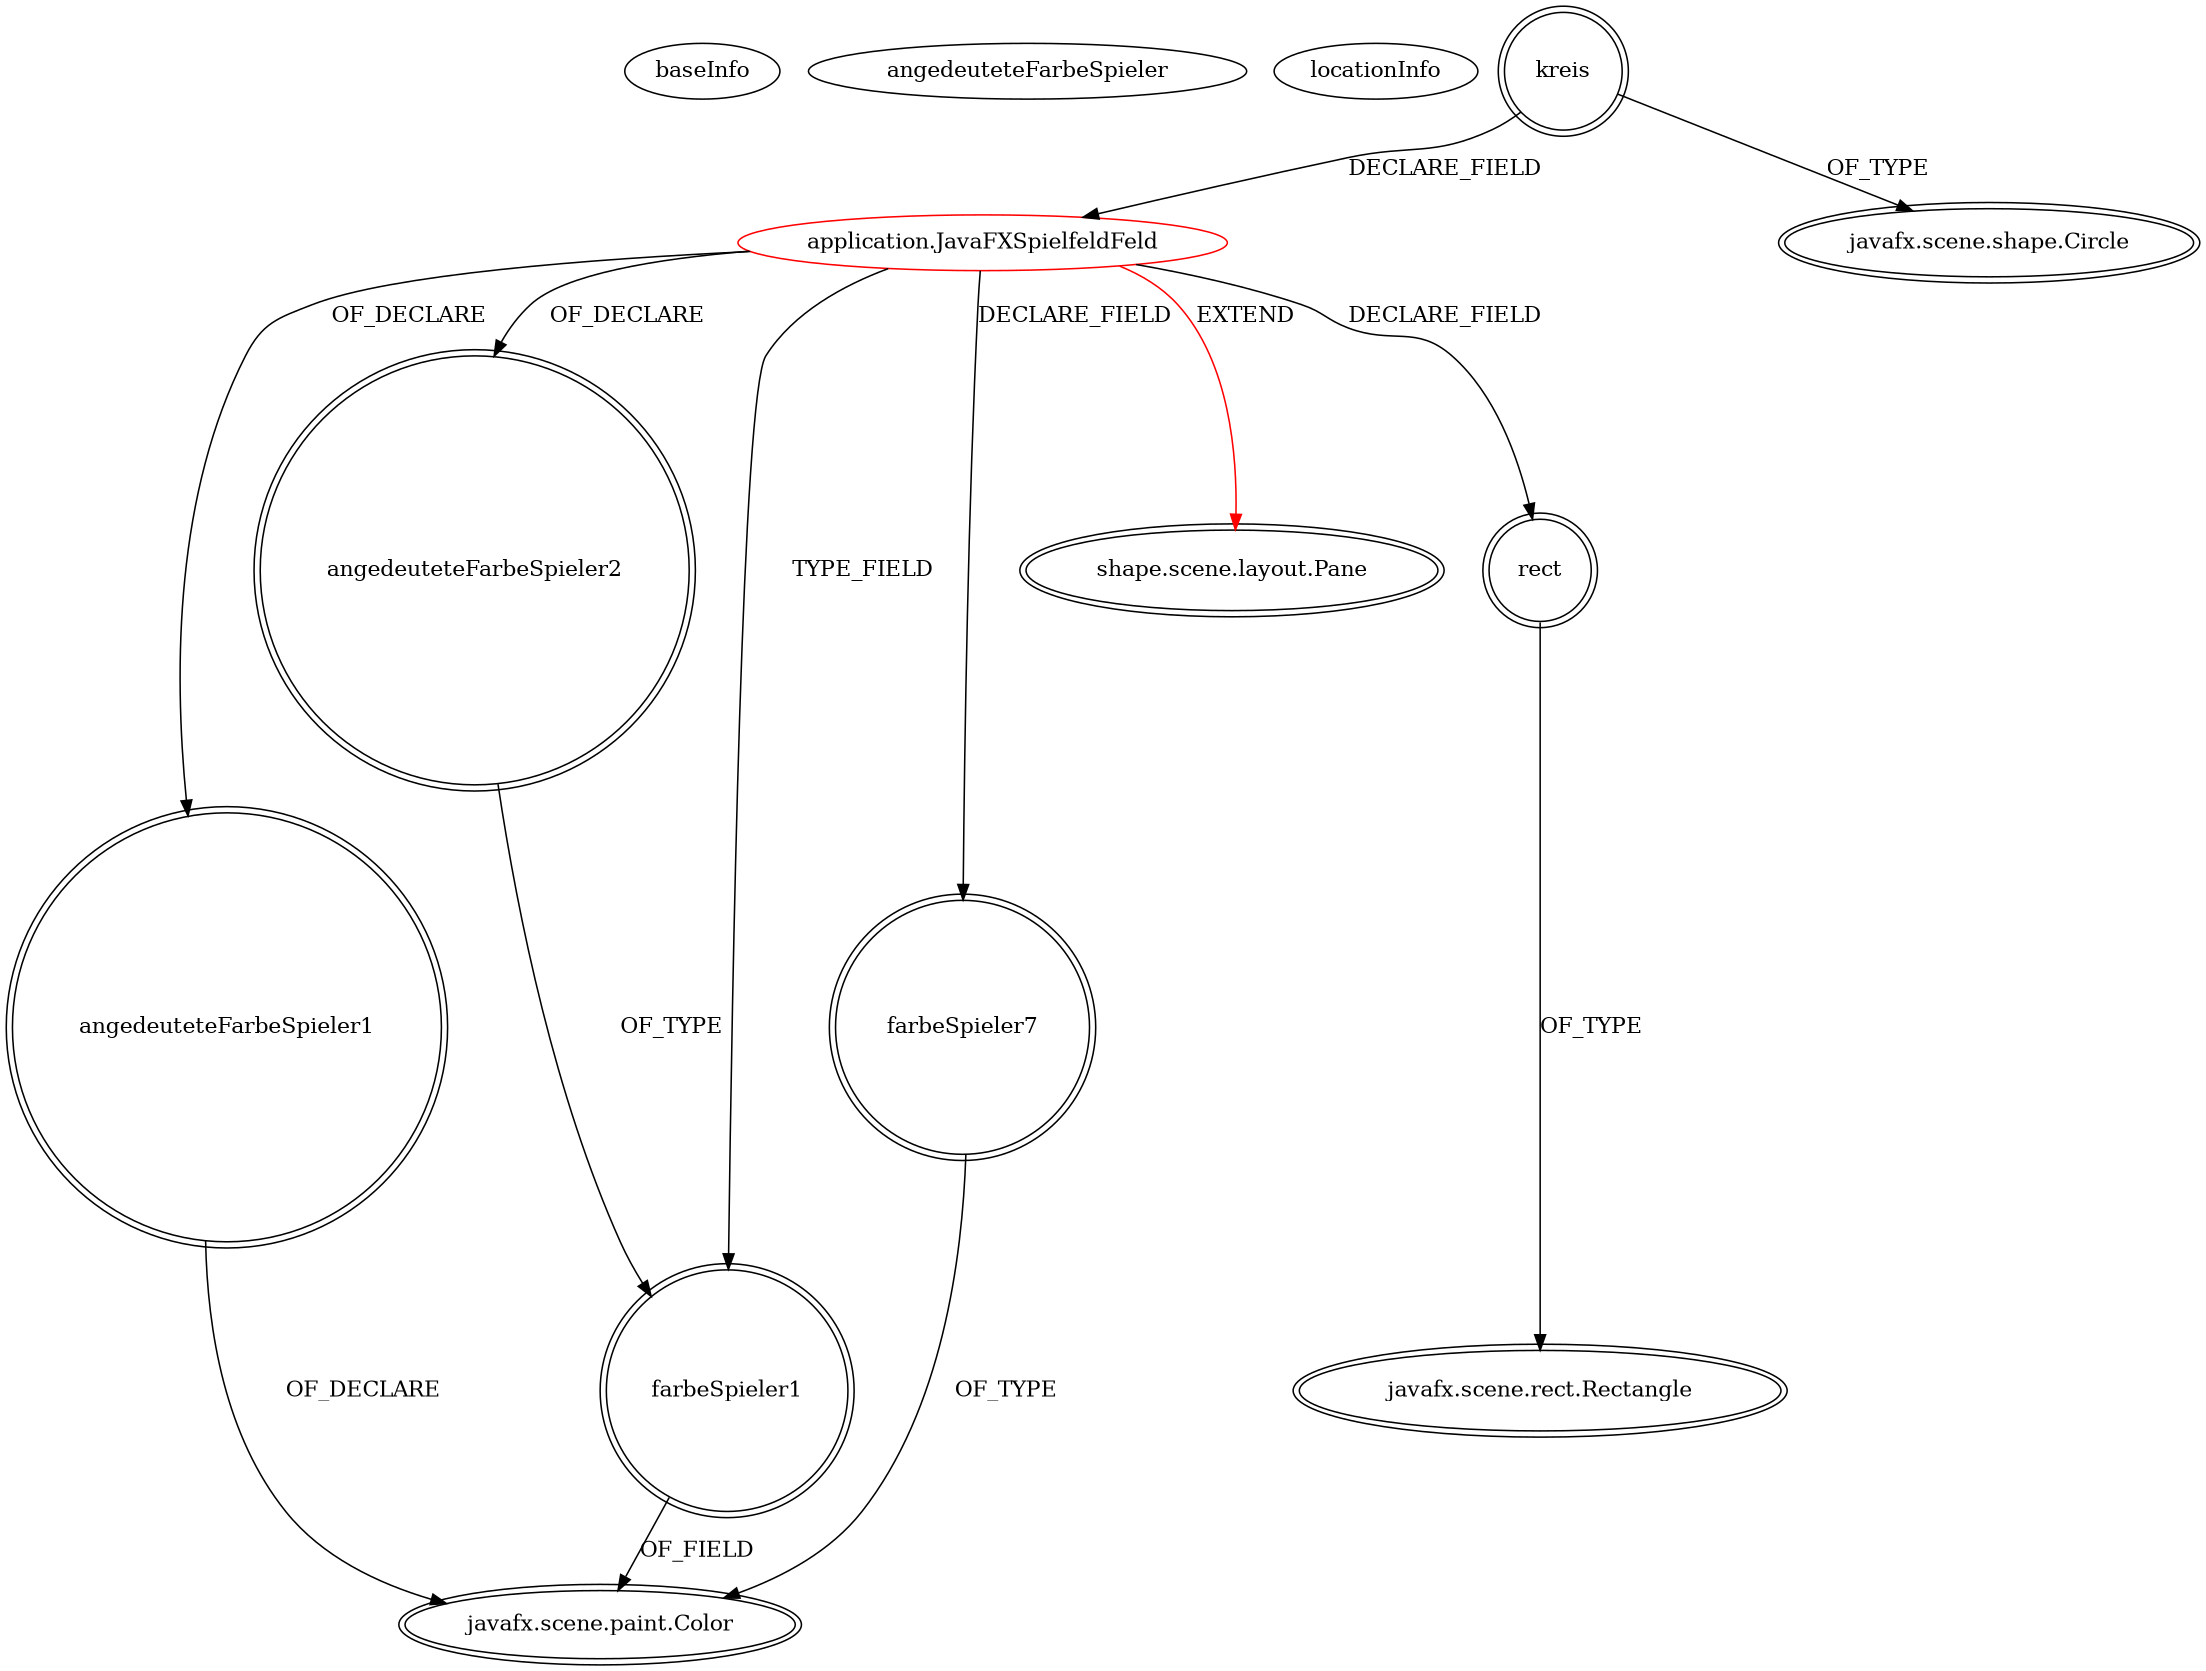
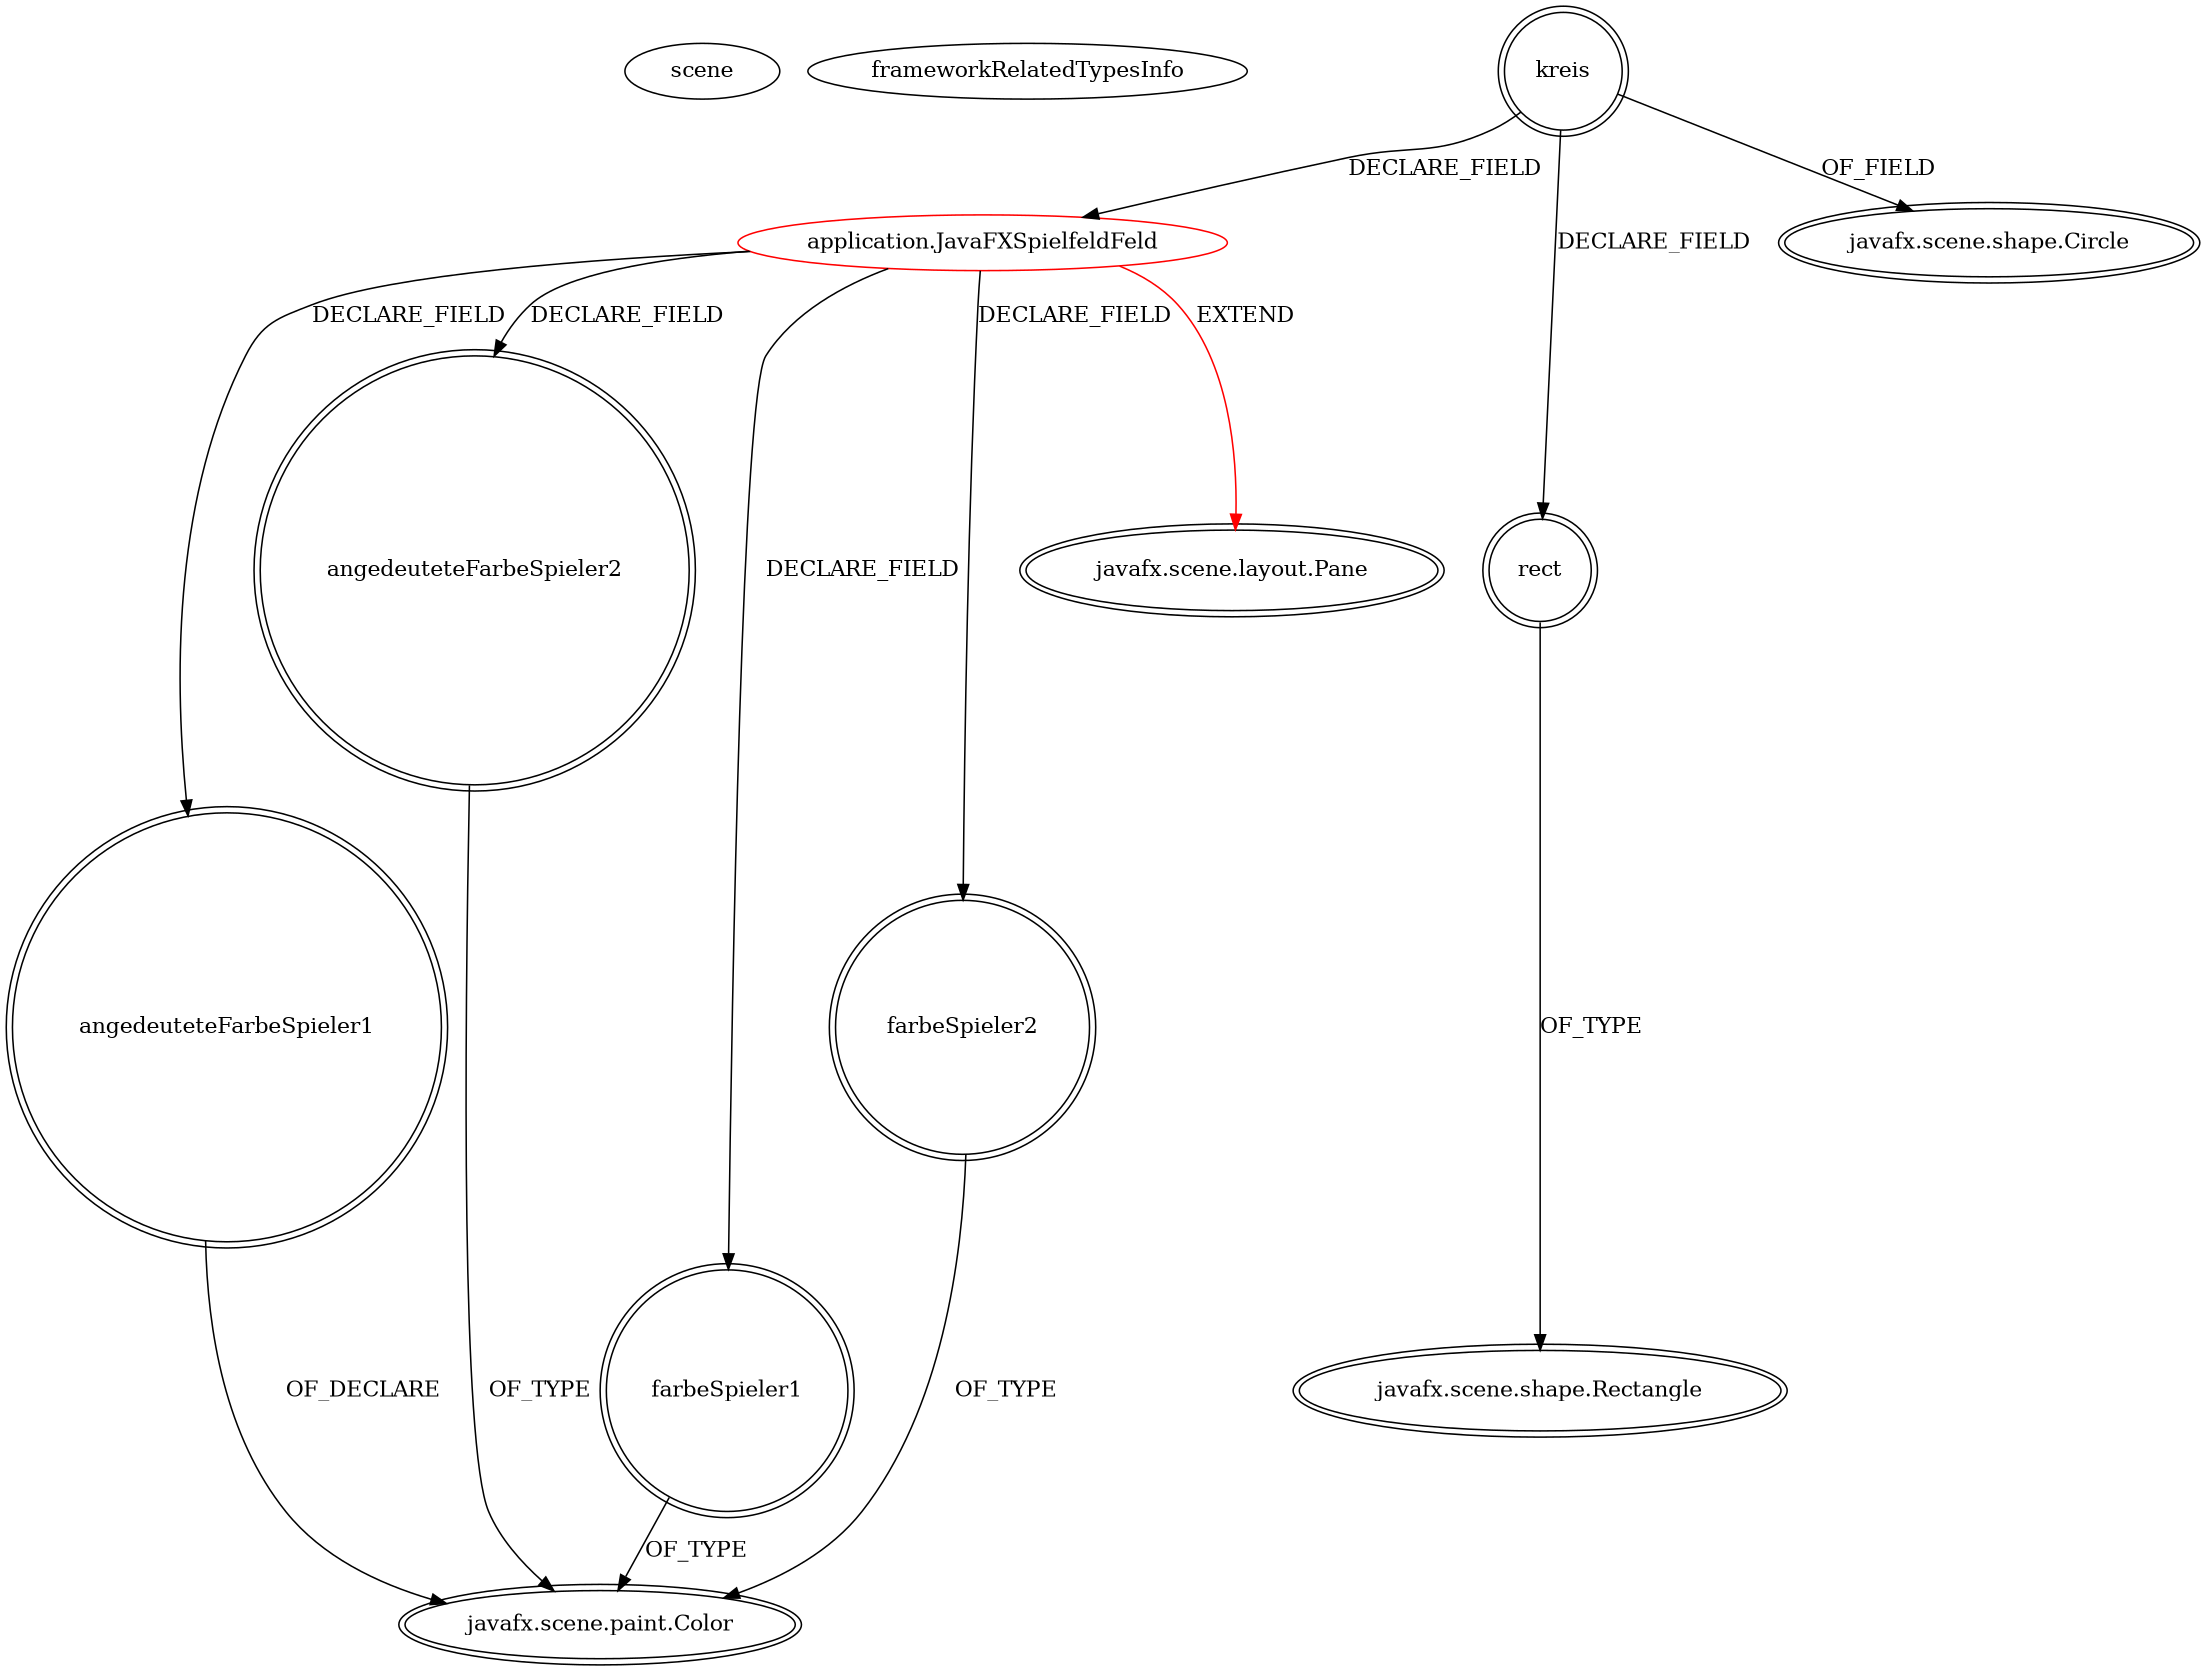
(702, 71) -> (702, 71)
(1028, 71) -> (1028, 71)
(1376, 71) -> none
(1878, 169) -> (1878, 169)
(409, 316) -> (409, 316)
(627, 316) -> (627, 316)
(1375, 335) -> (1552, 317)
(863, 570) -> (863, 570)
(1232, 570) -> (1232, 570)
(963, 1027) -> (963, 1027)
(551, 1040) -> (467, 1193)
(1540, 1391) -> (1540, 1391)
(697, 1551) -> (697, 1551)
